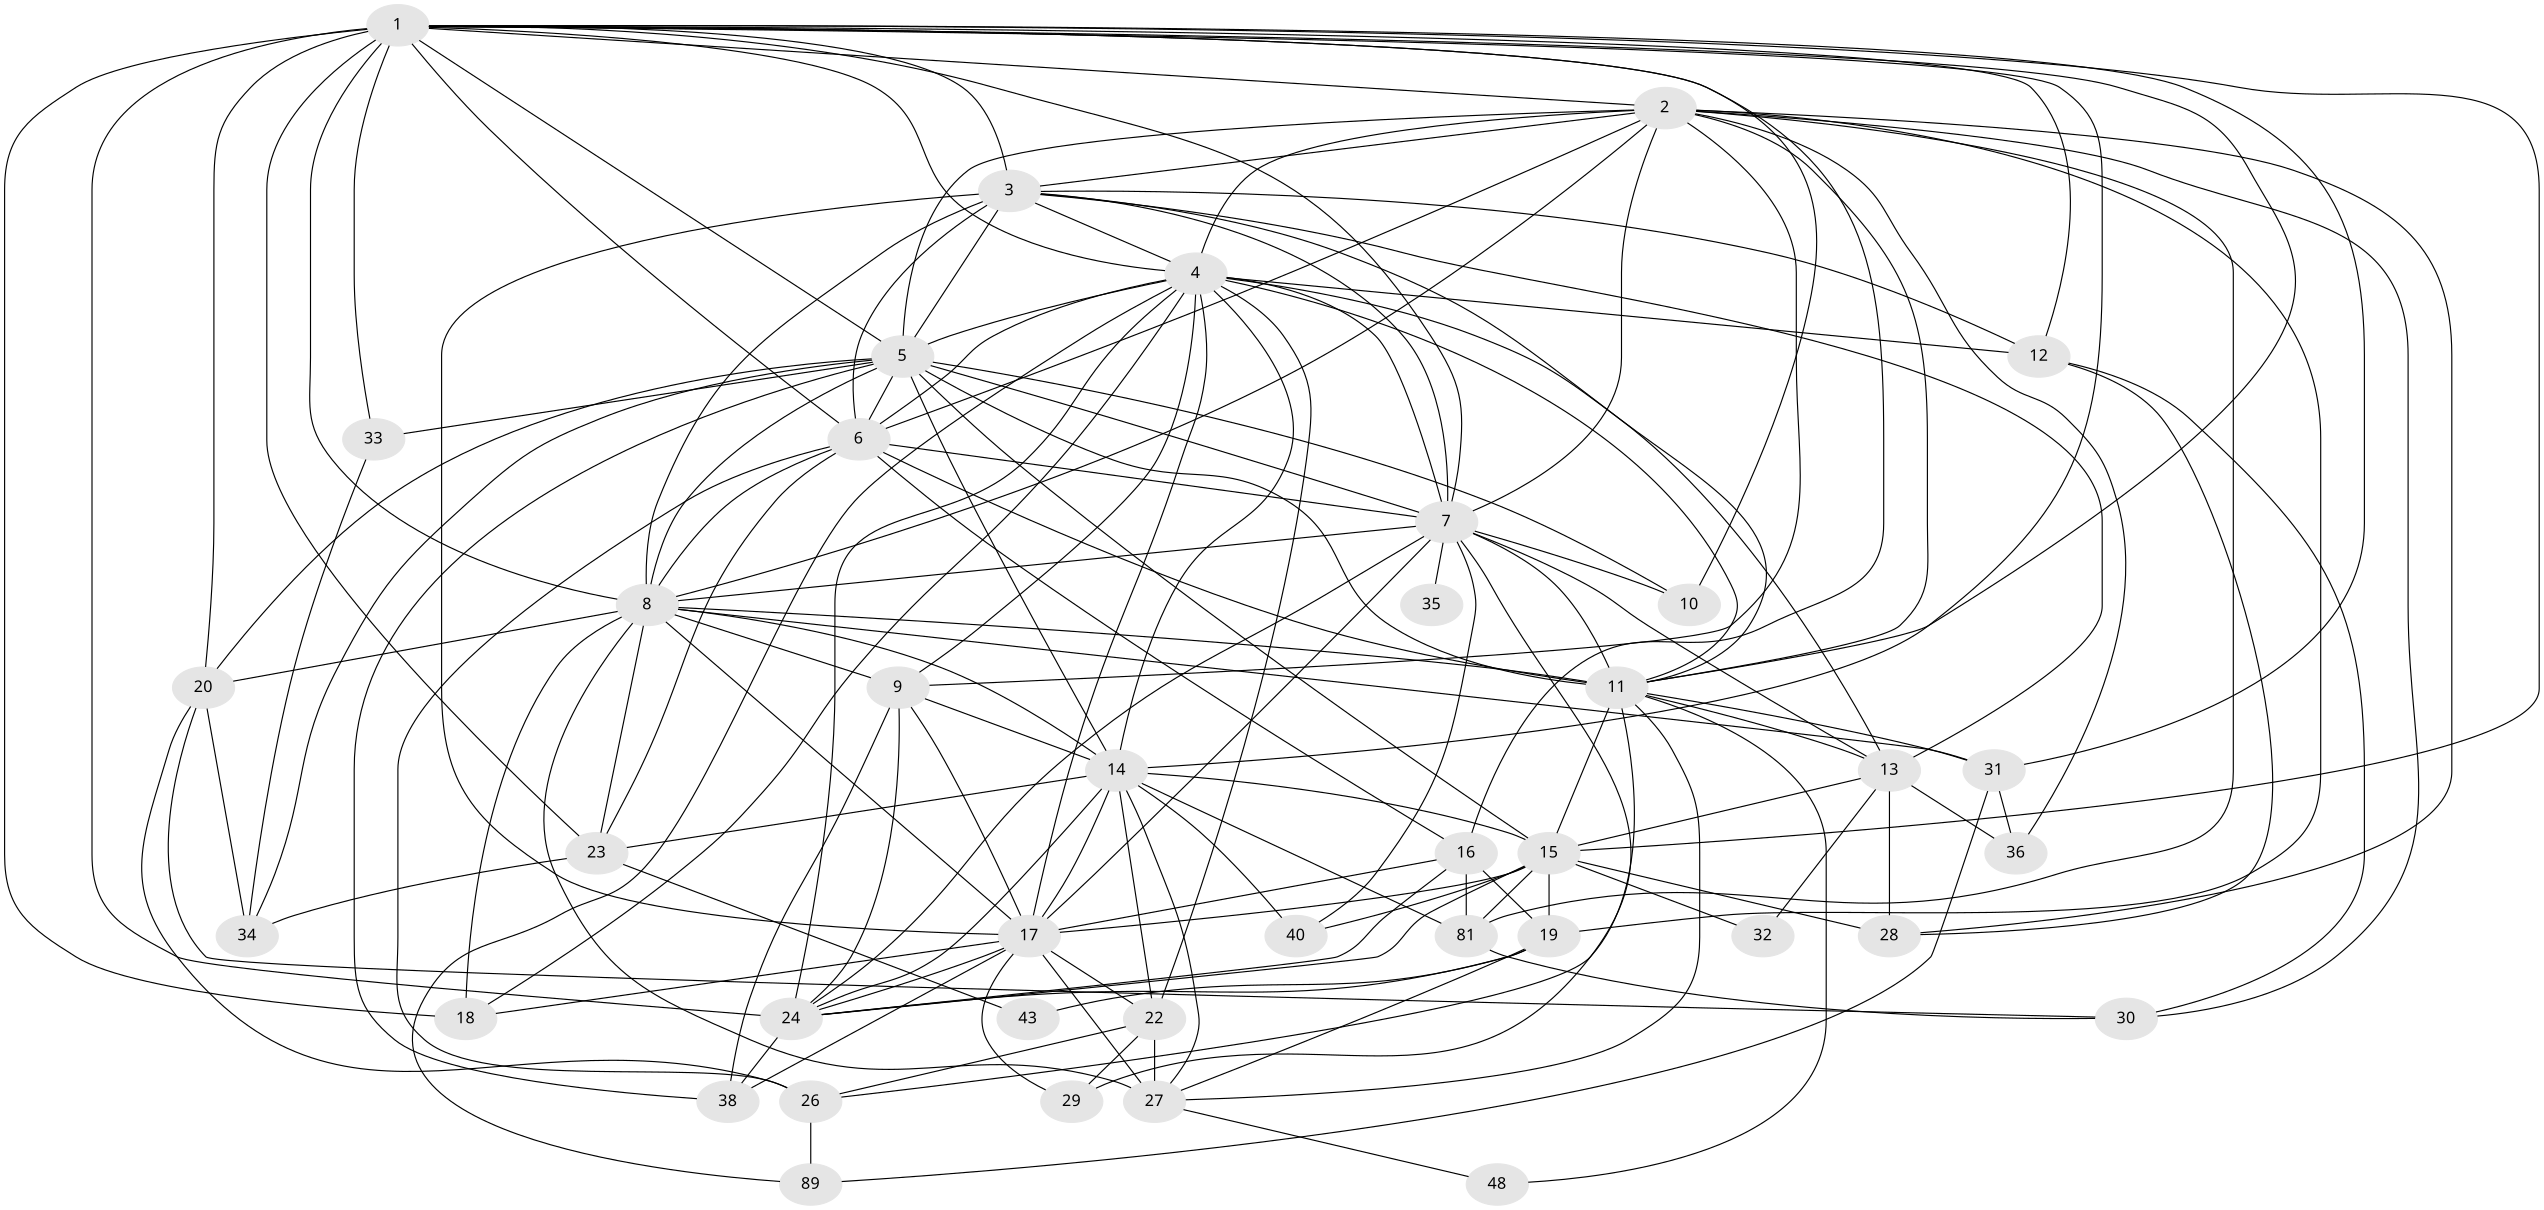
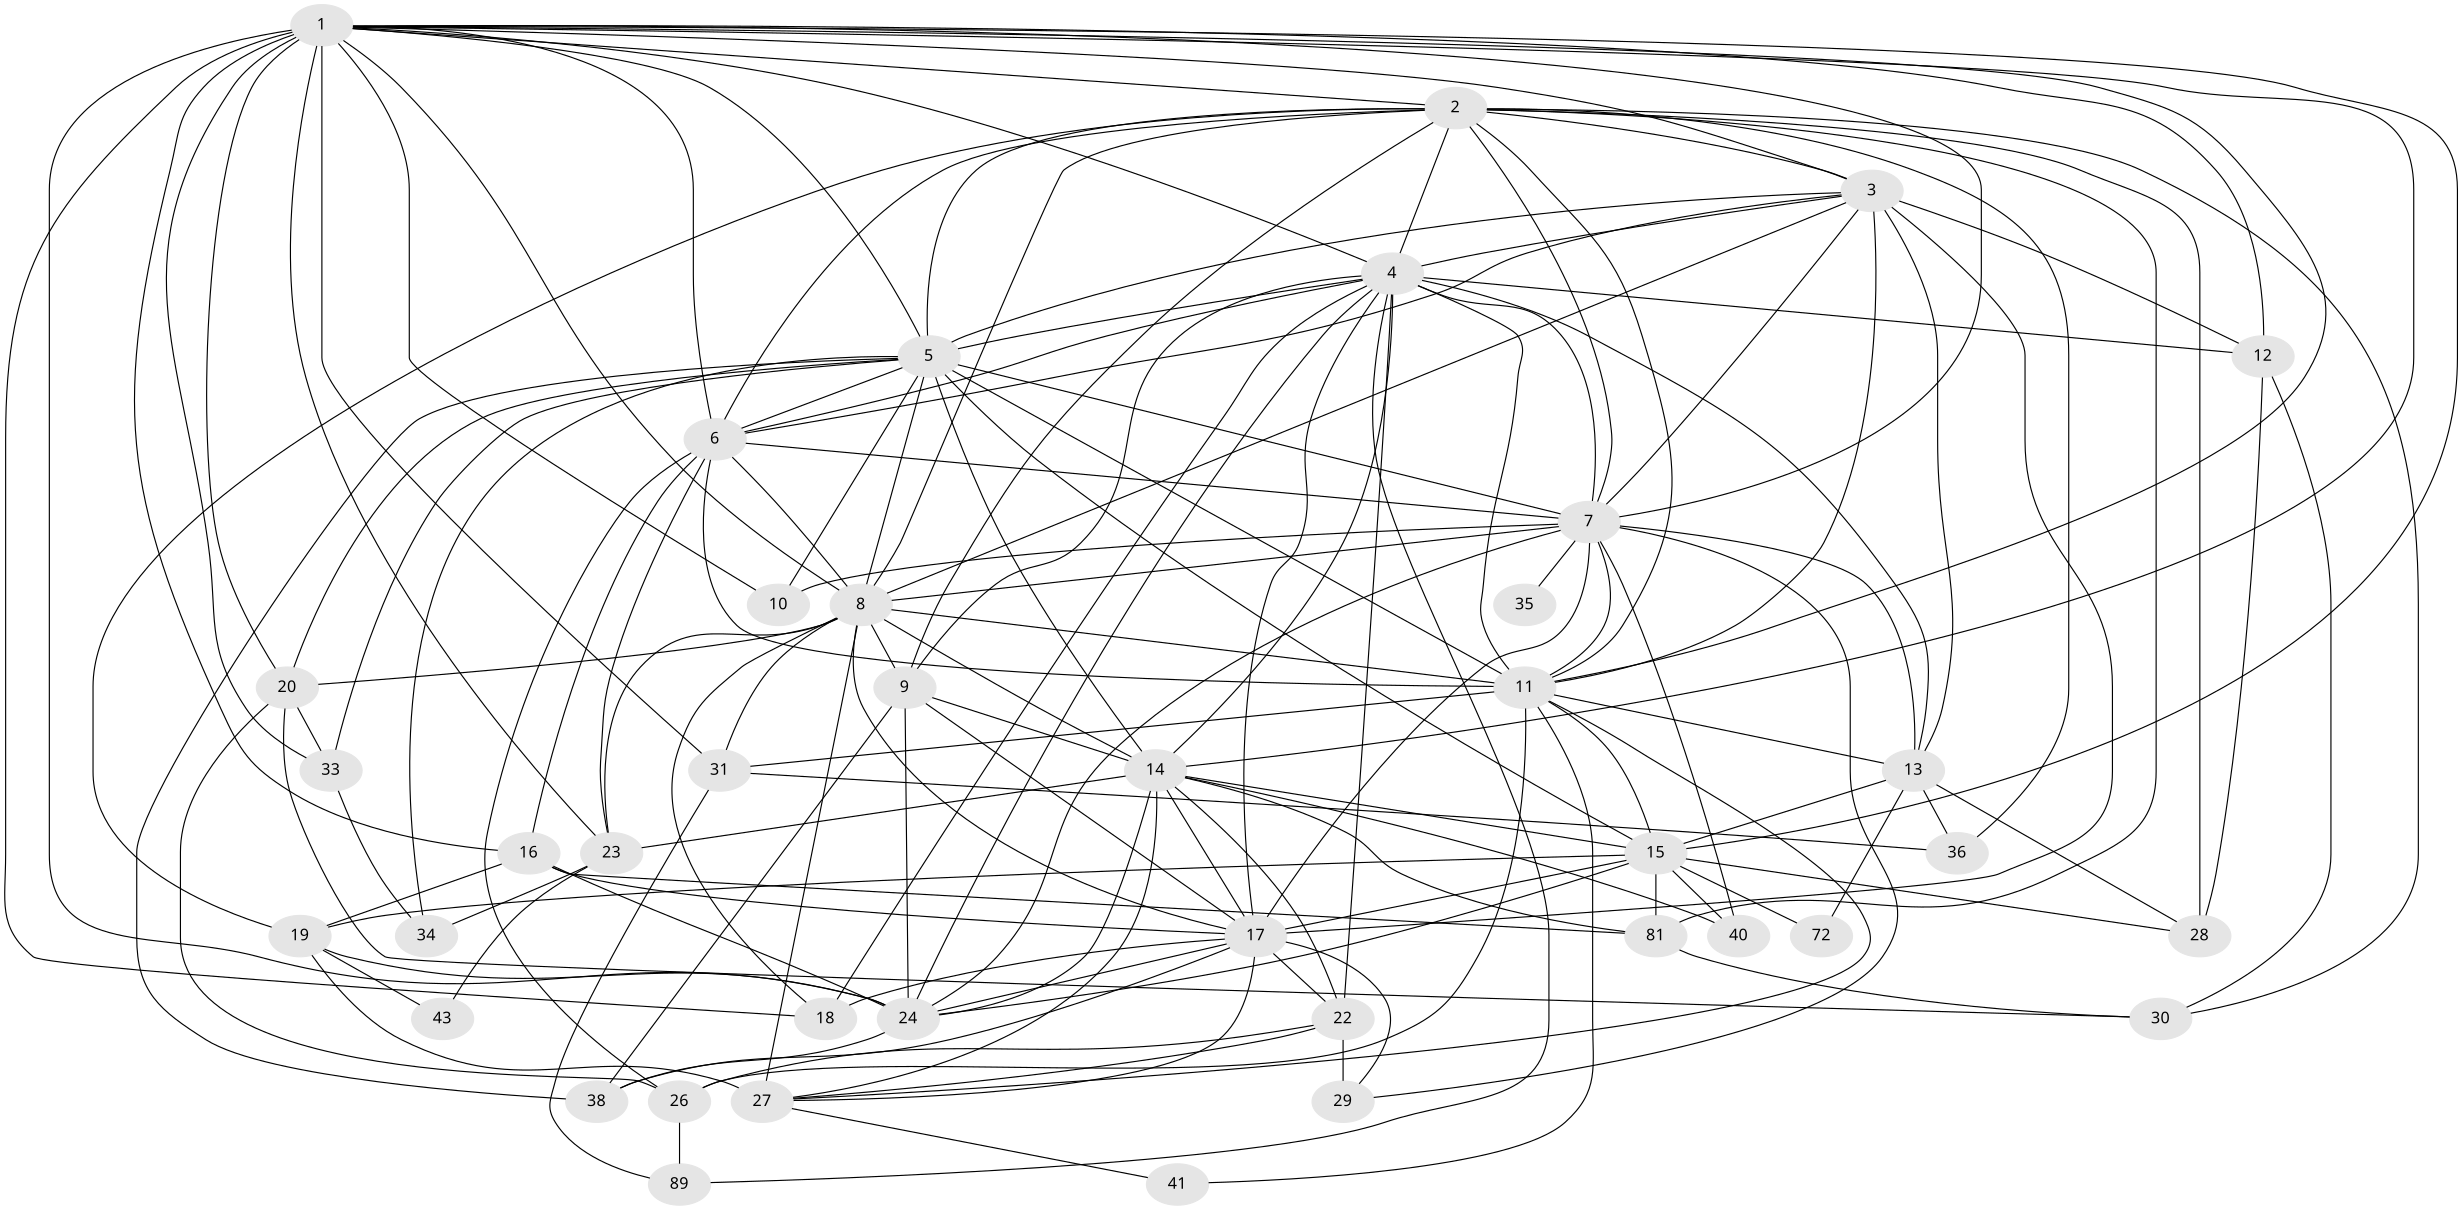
(225, 812) -> (309, 729)
(1763, 936) -> (1821, 936)
(1497, 1184) -> (1177, 1184)
